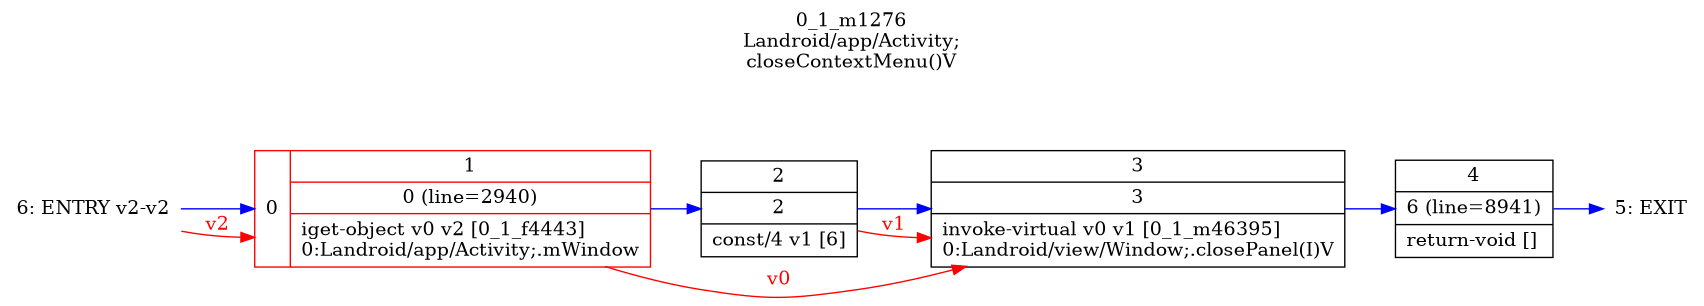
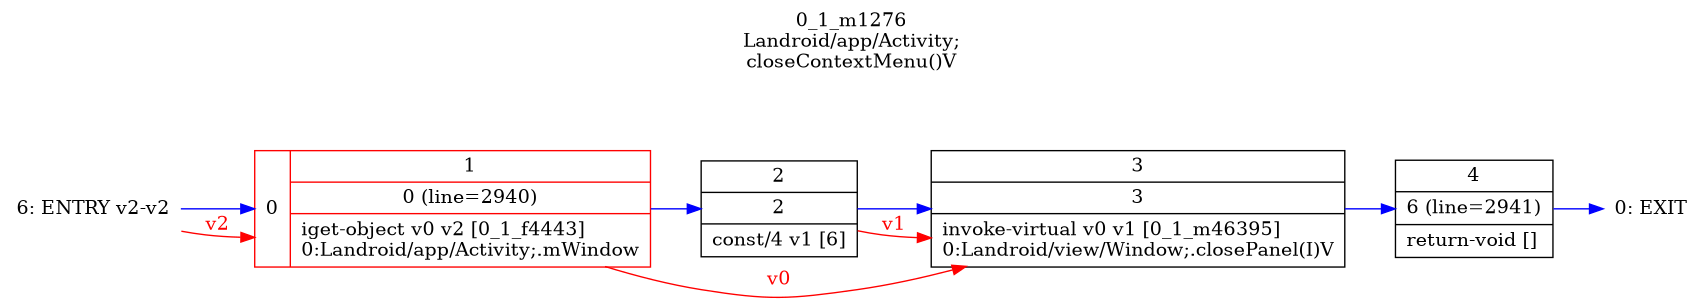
(1474, 207) -> (1474, 207)
(1651, 209) -> (1651, 209)
